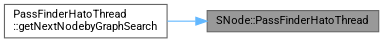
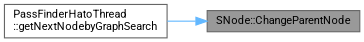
(293, 21) -> (283, 21)
